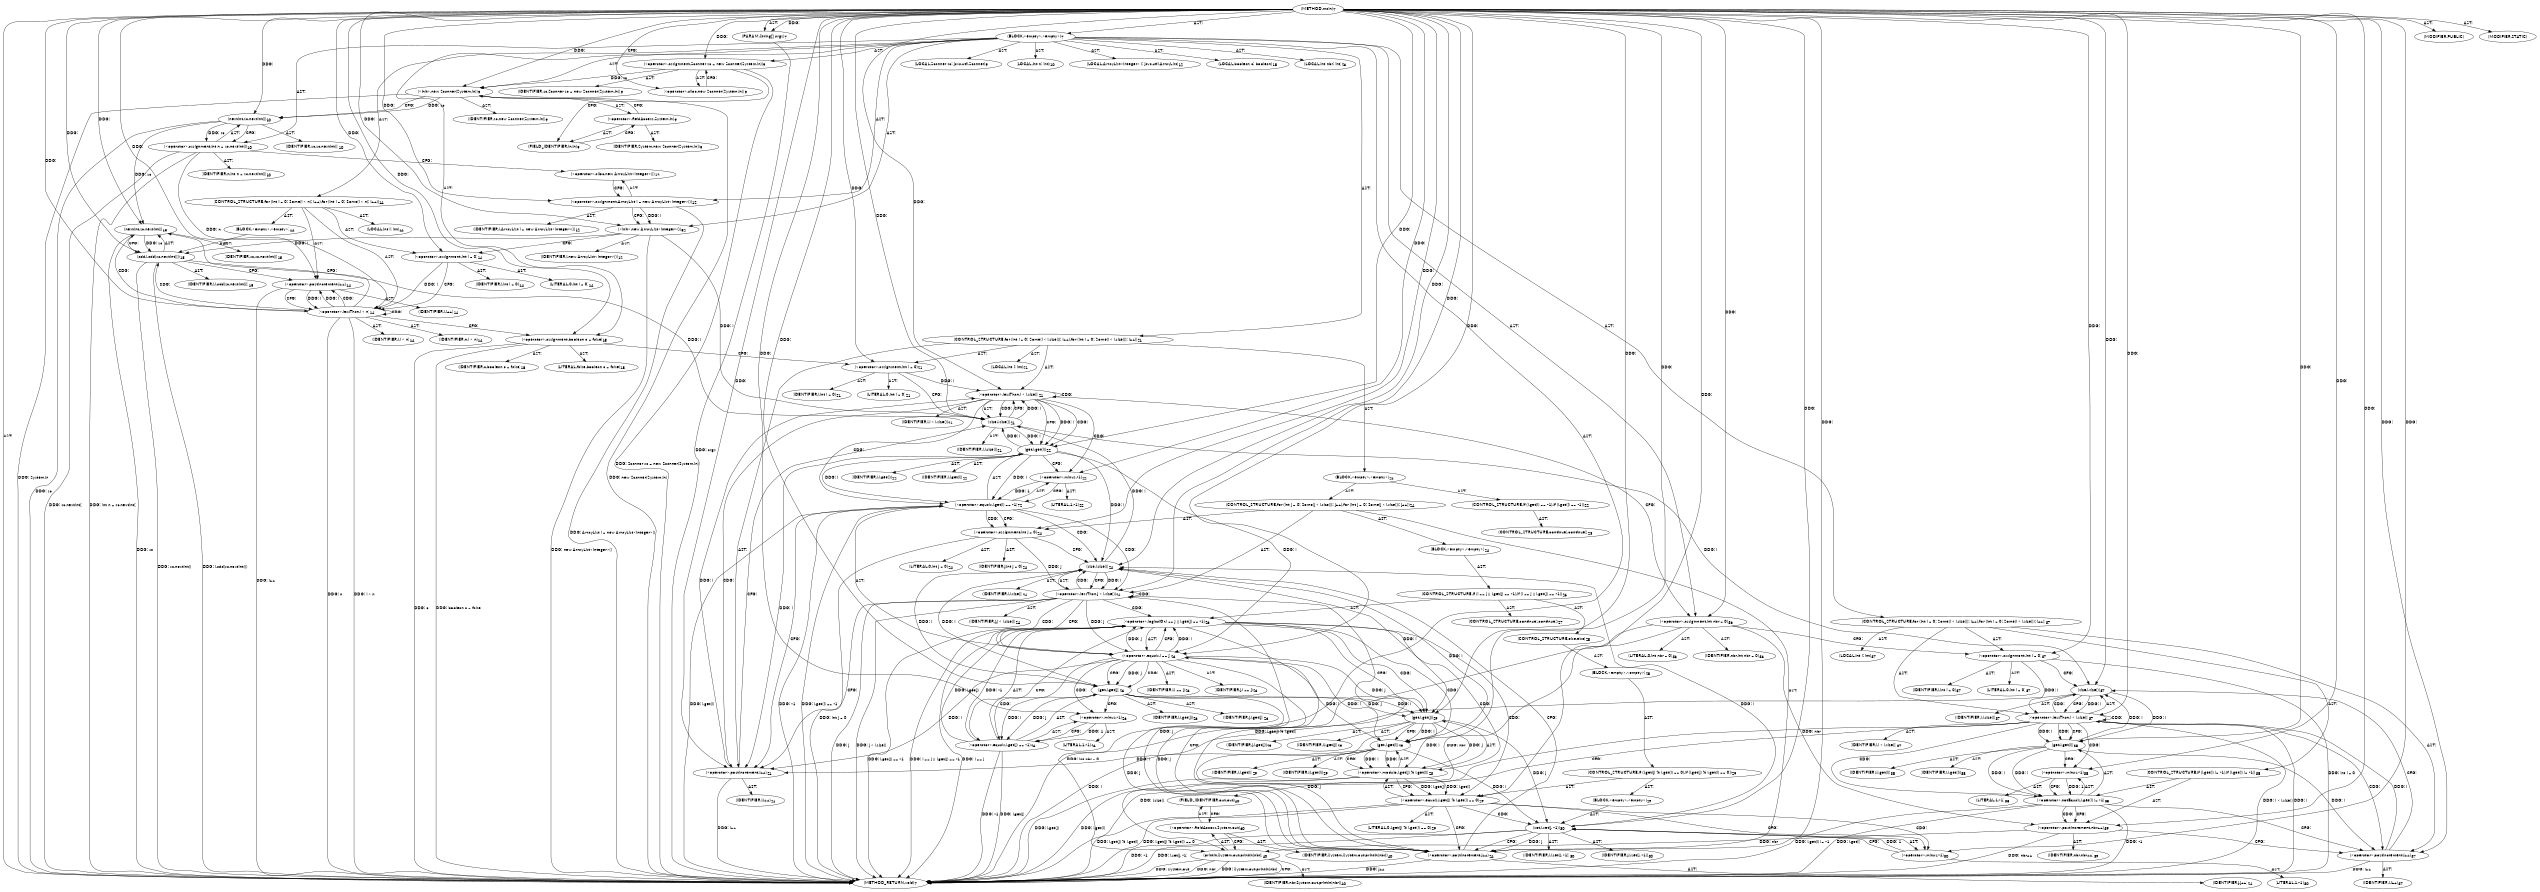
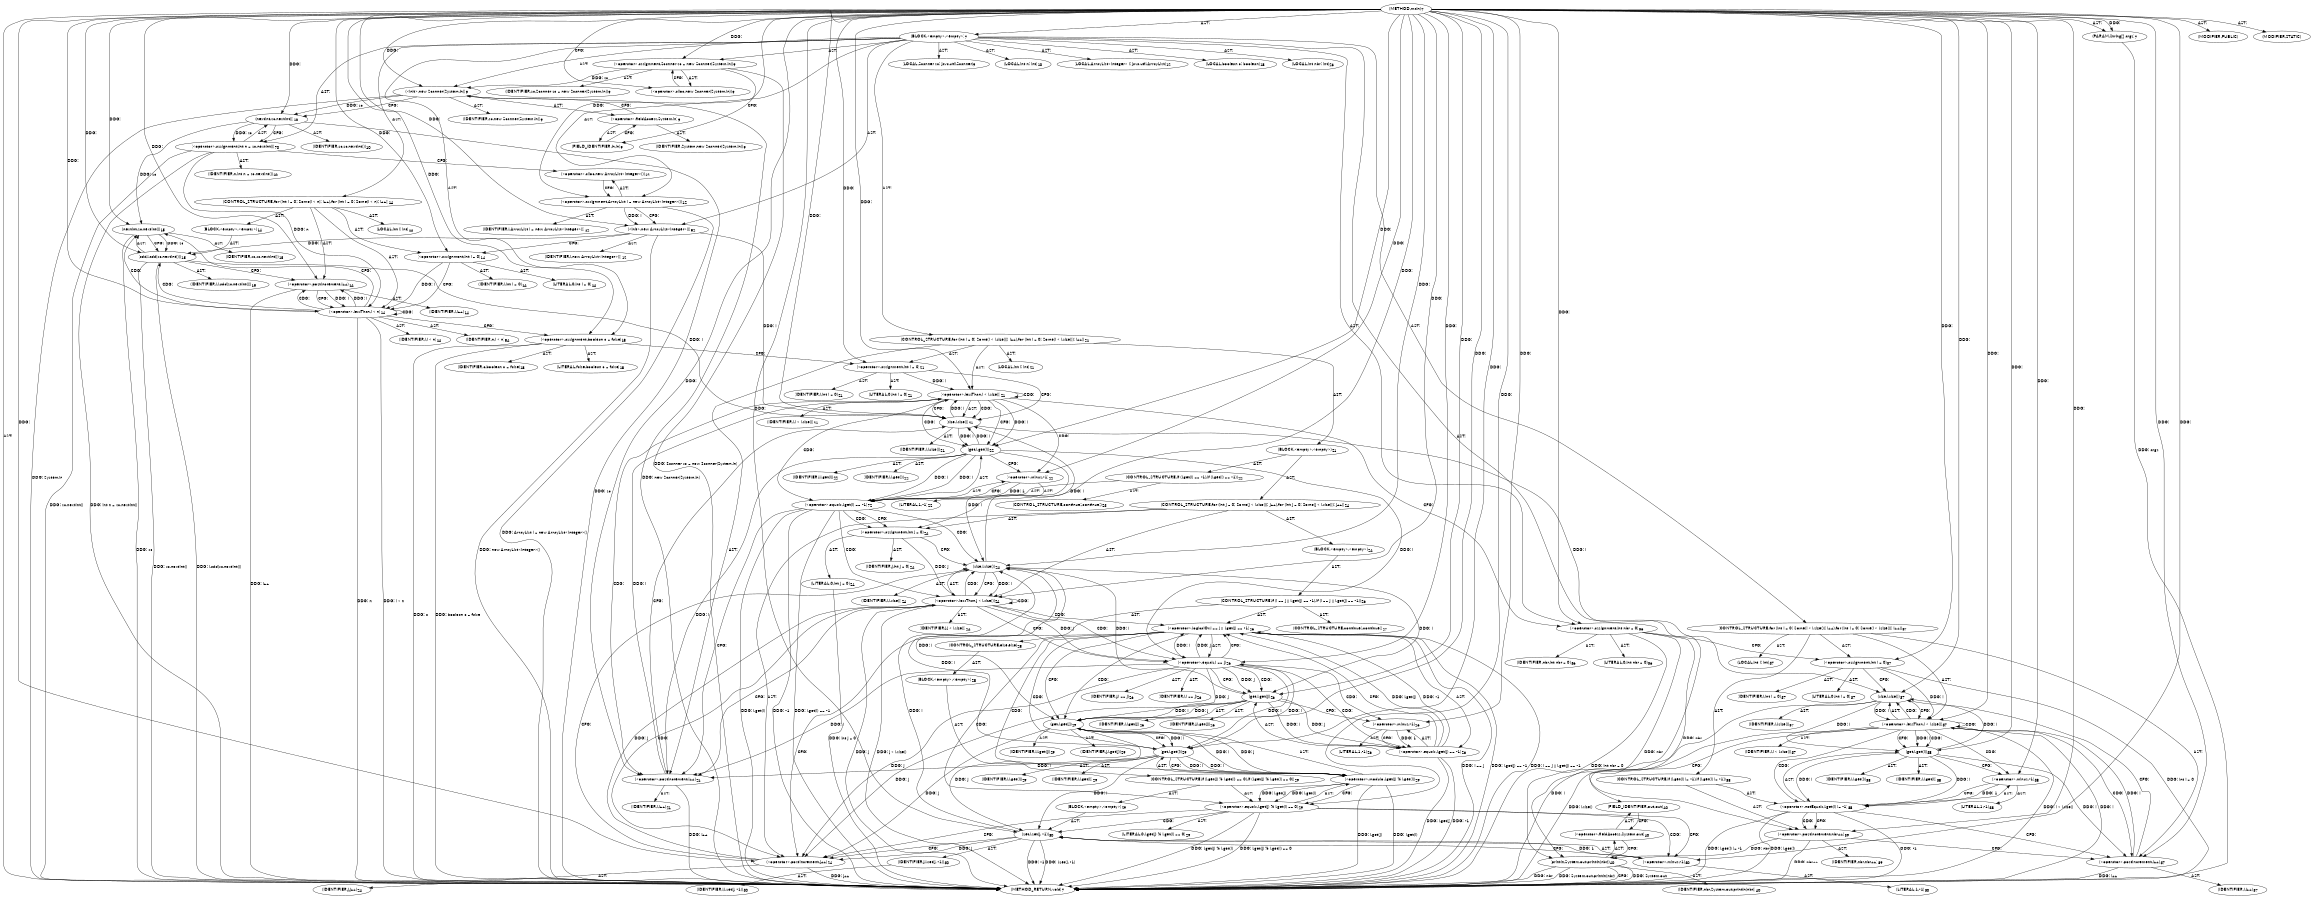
(250, 146) -> (277, 146)
(480, 339) -> (507, 339)
(907, 624) -> (1028, 492)
(842, 680) -> (839, 789)
(1276, 732) -> (664, 738)
(1431, 773) -> (1418, 779)
(1242, 828) -> (1647, 834)
(1549, 840) -> (821, 871)
(1347, 856) -> none
